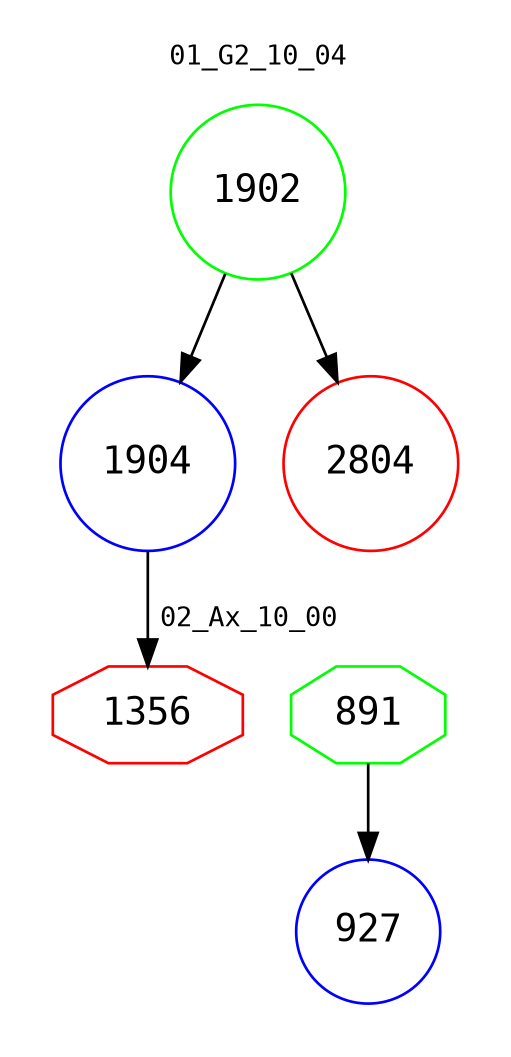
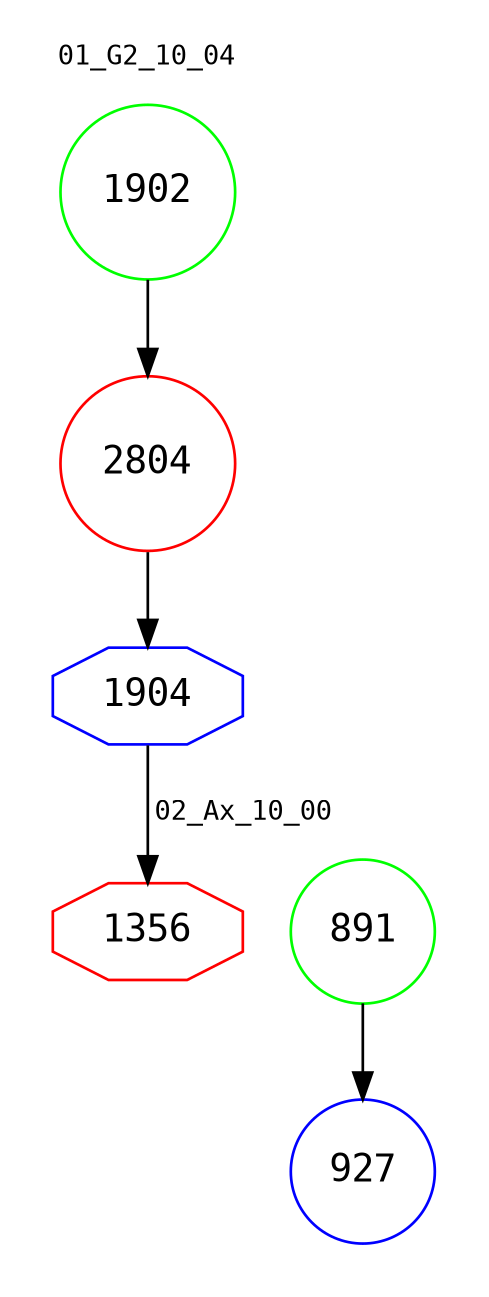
(208, 315) -> (148, 586)
(148, 464) -> (148, 696)
(368, 715) -> (363, 932)
